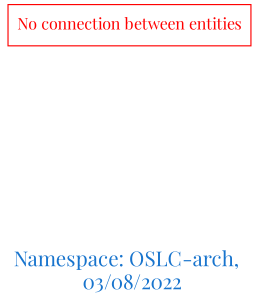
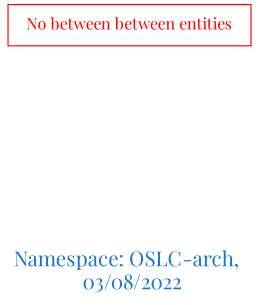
(129, 25) -> (129, 25)
